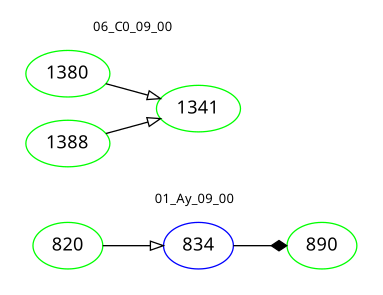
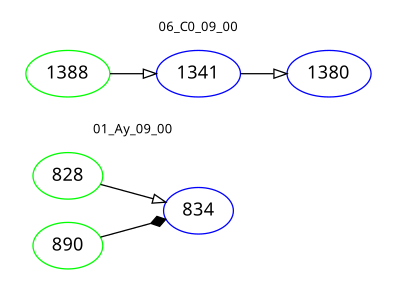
(68, 74) -> (329, 74)
(127, 89) -> (257, 74)
(198, 109) -> (198, 74)
(68, 246) -> (68, 176)
(252, 246) -> (125, 230)
